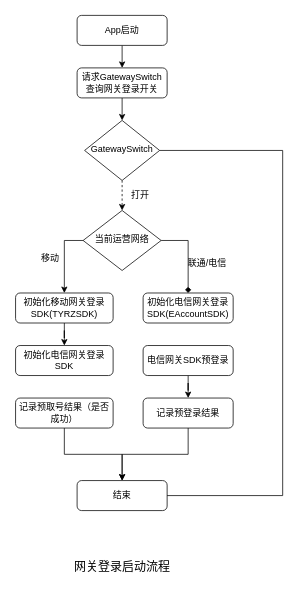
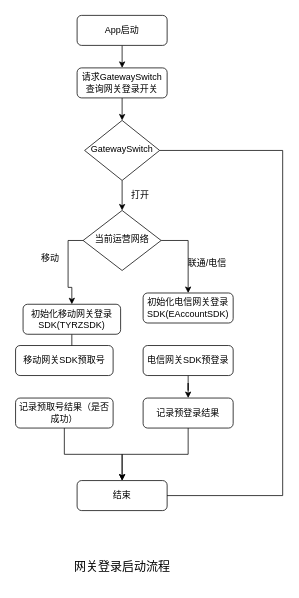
(122, 192) -> (122, 192)
(188, 286) -> (188, 286)
(64, 308) -> (72, 319)
(64, 360) -> (64, 360)
